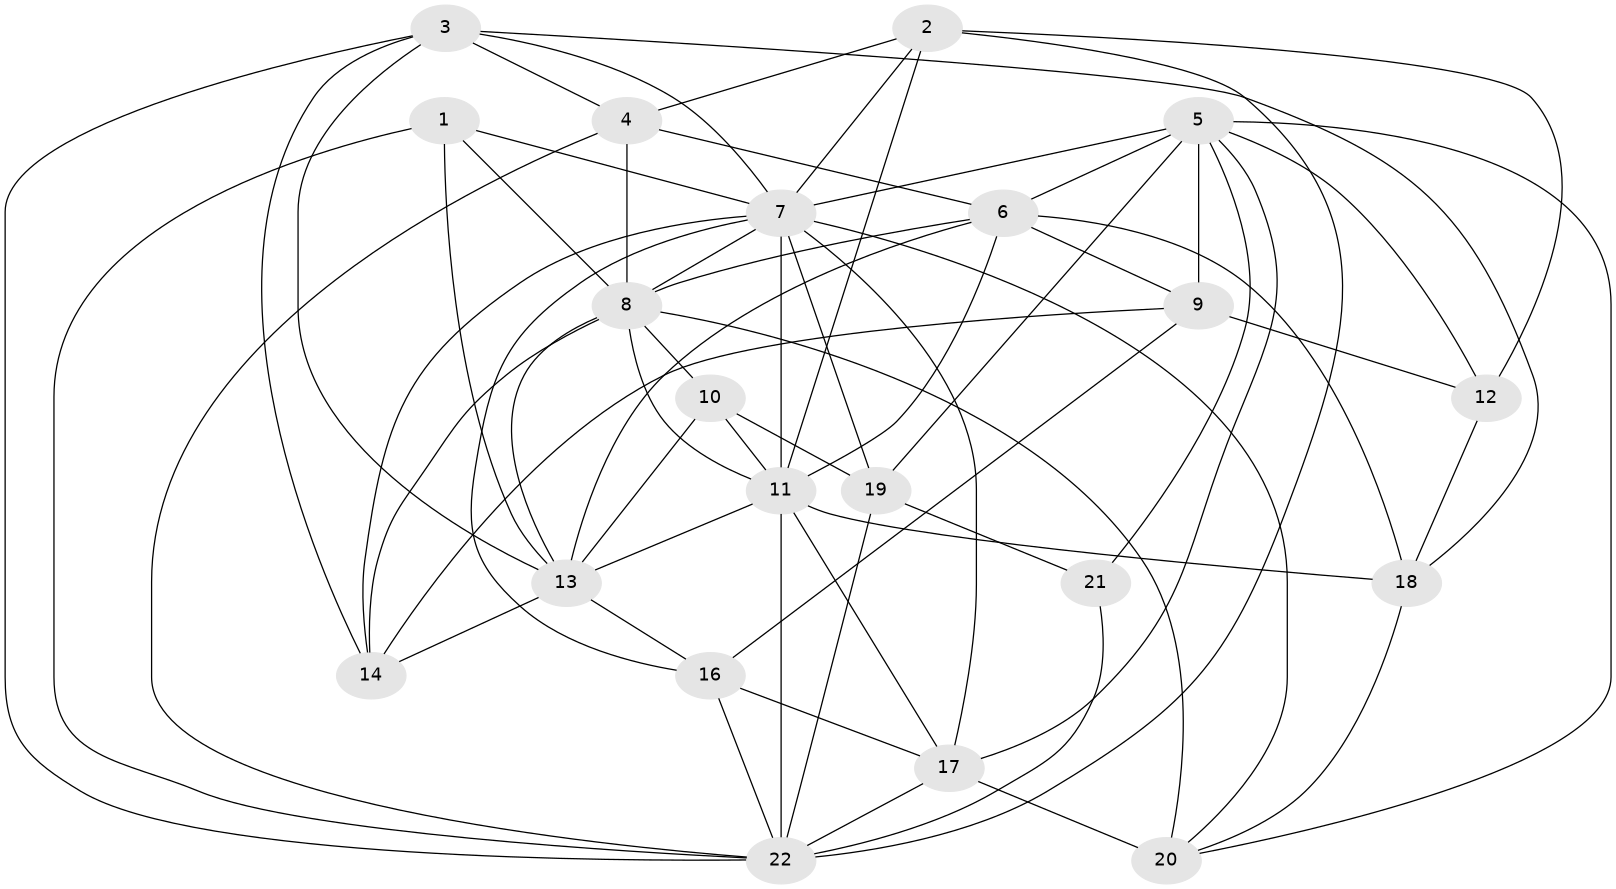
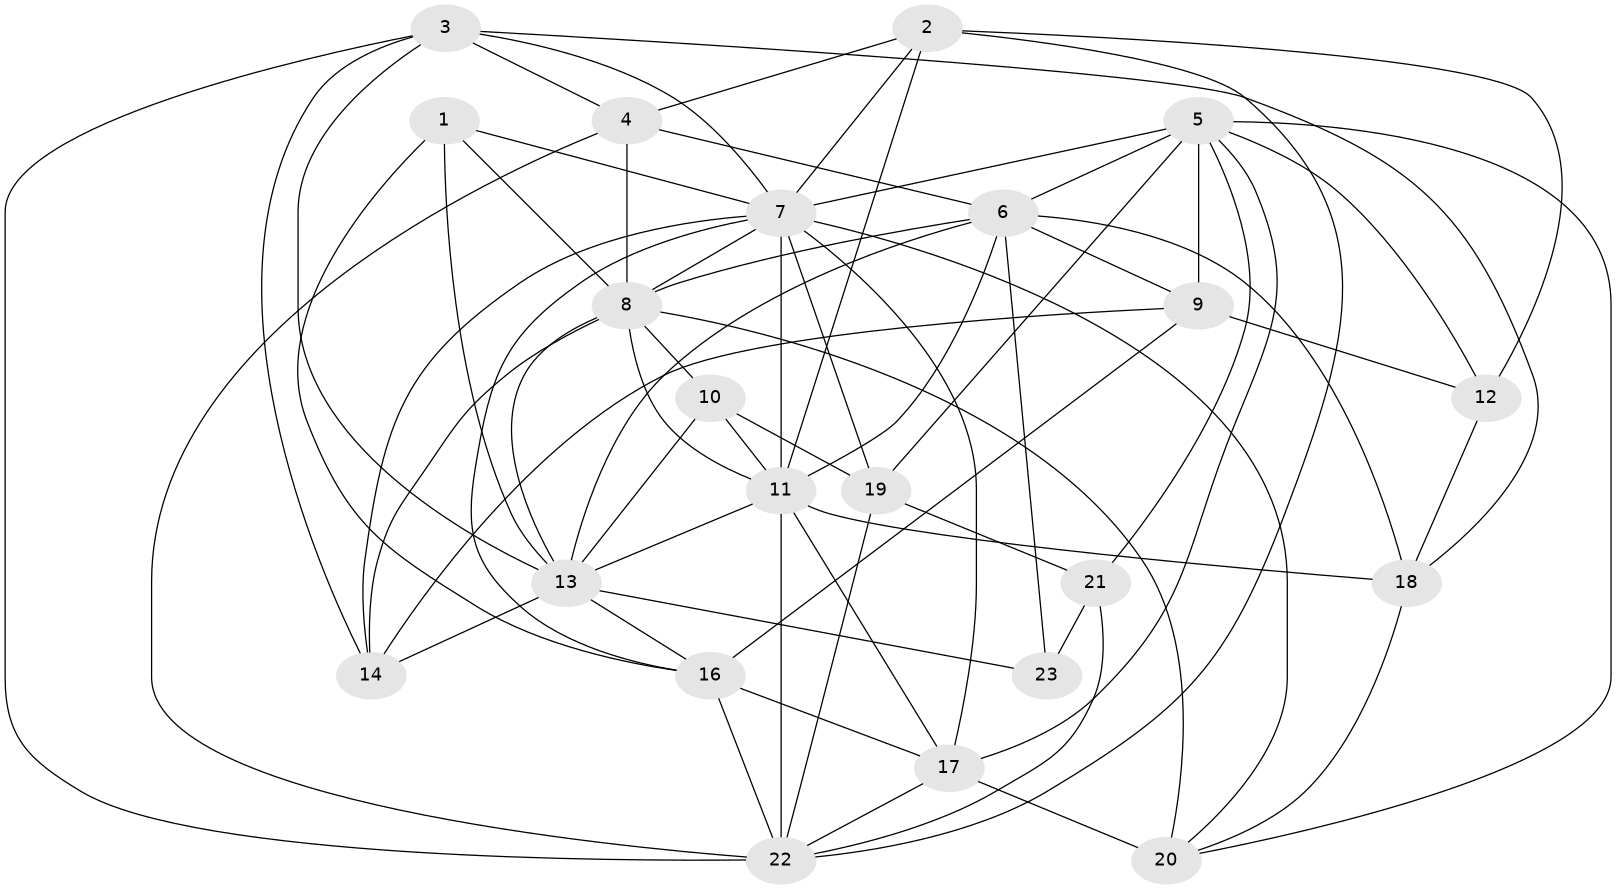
(54, 674) -> (339, 488)
none -> (1047, 676)
